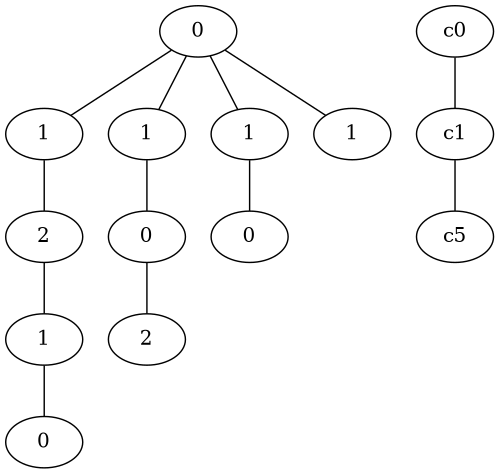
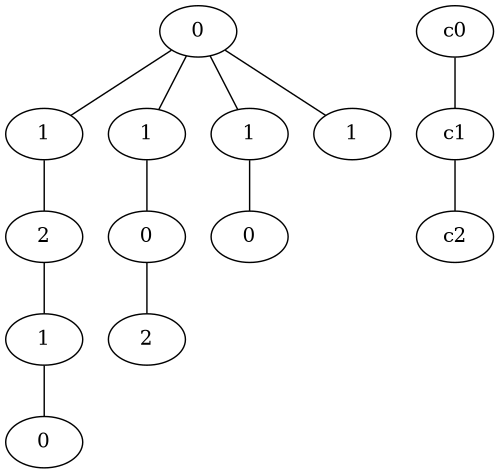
(455, 237) -> (455, 237)
